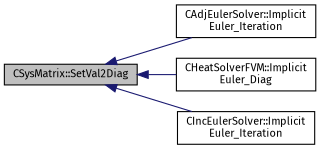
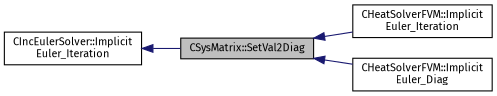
(246, 21) -> (422, 21)
(154, 100) -> (167, 48)
